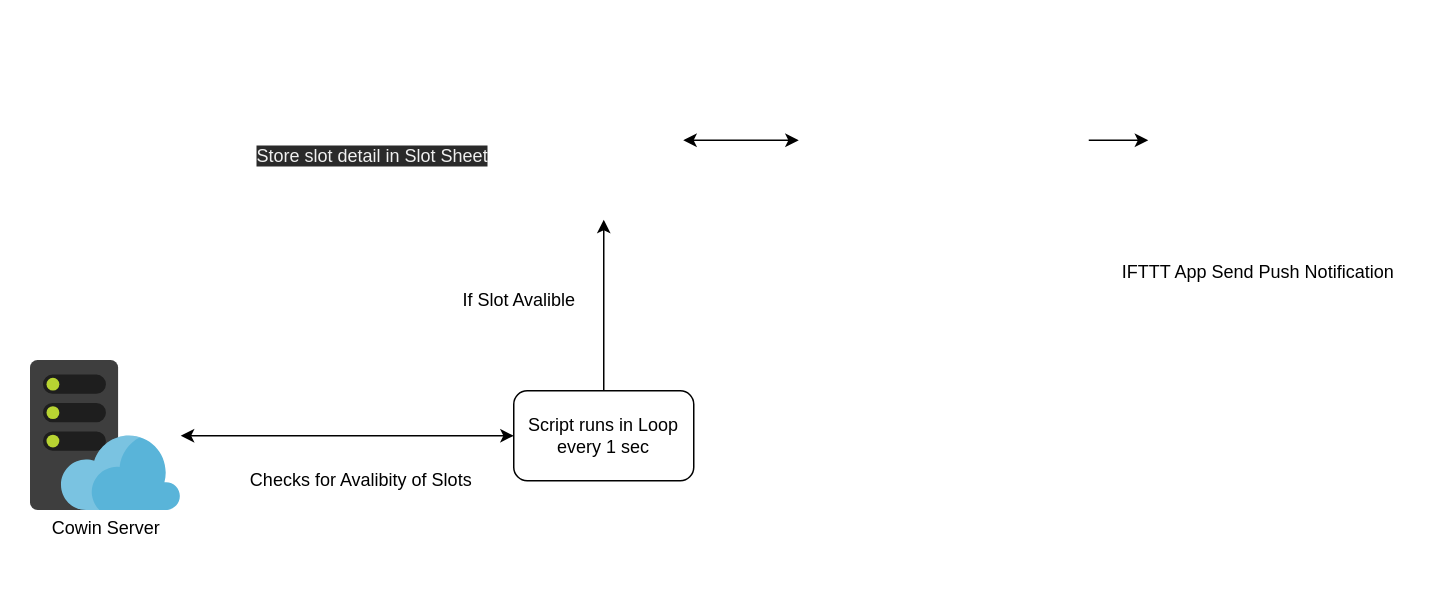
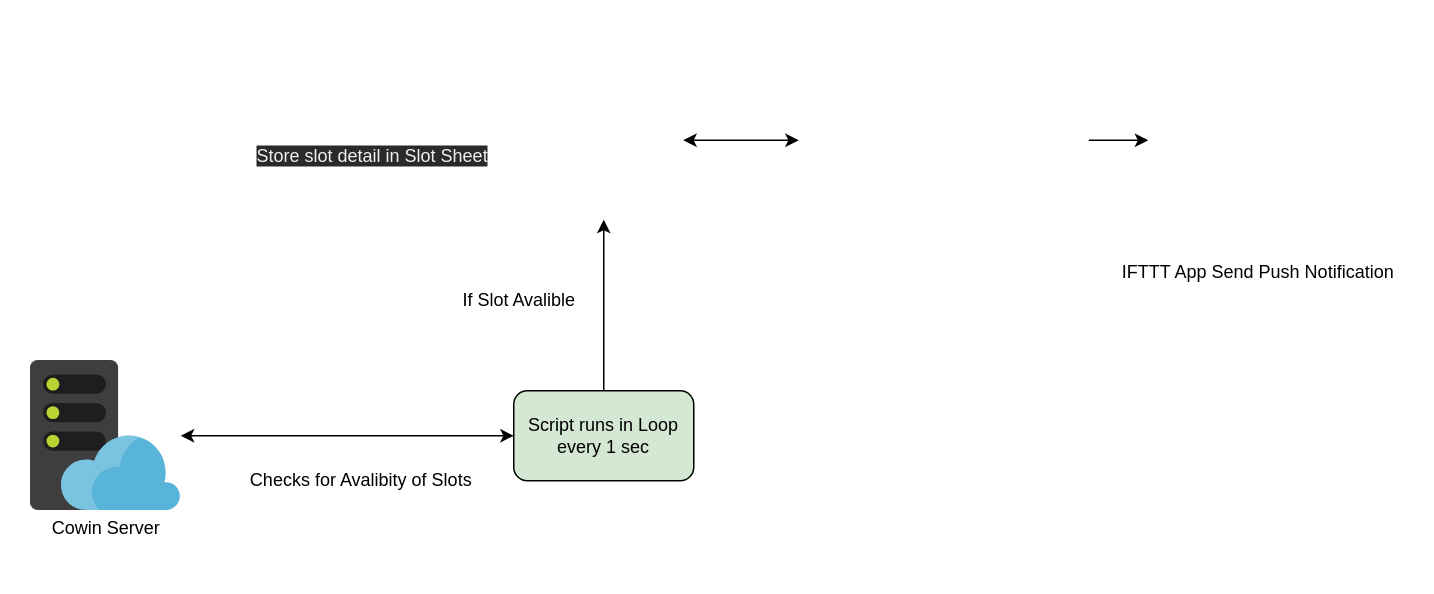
(604, 436) -> (604, 436)
